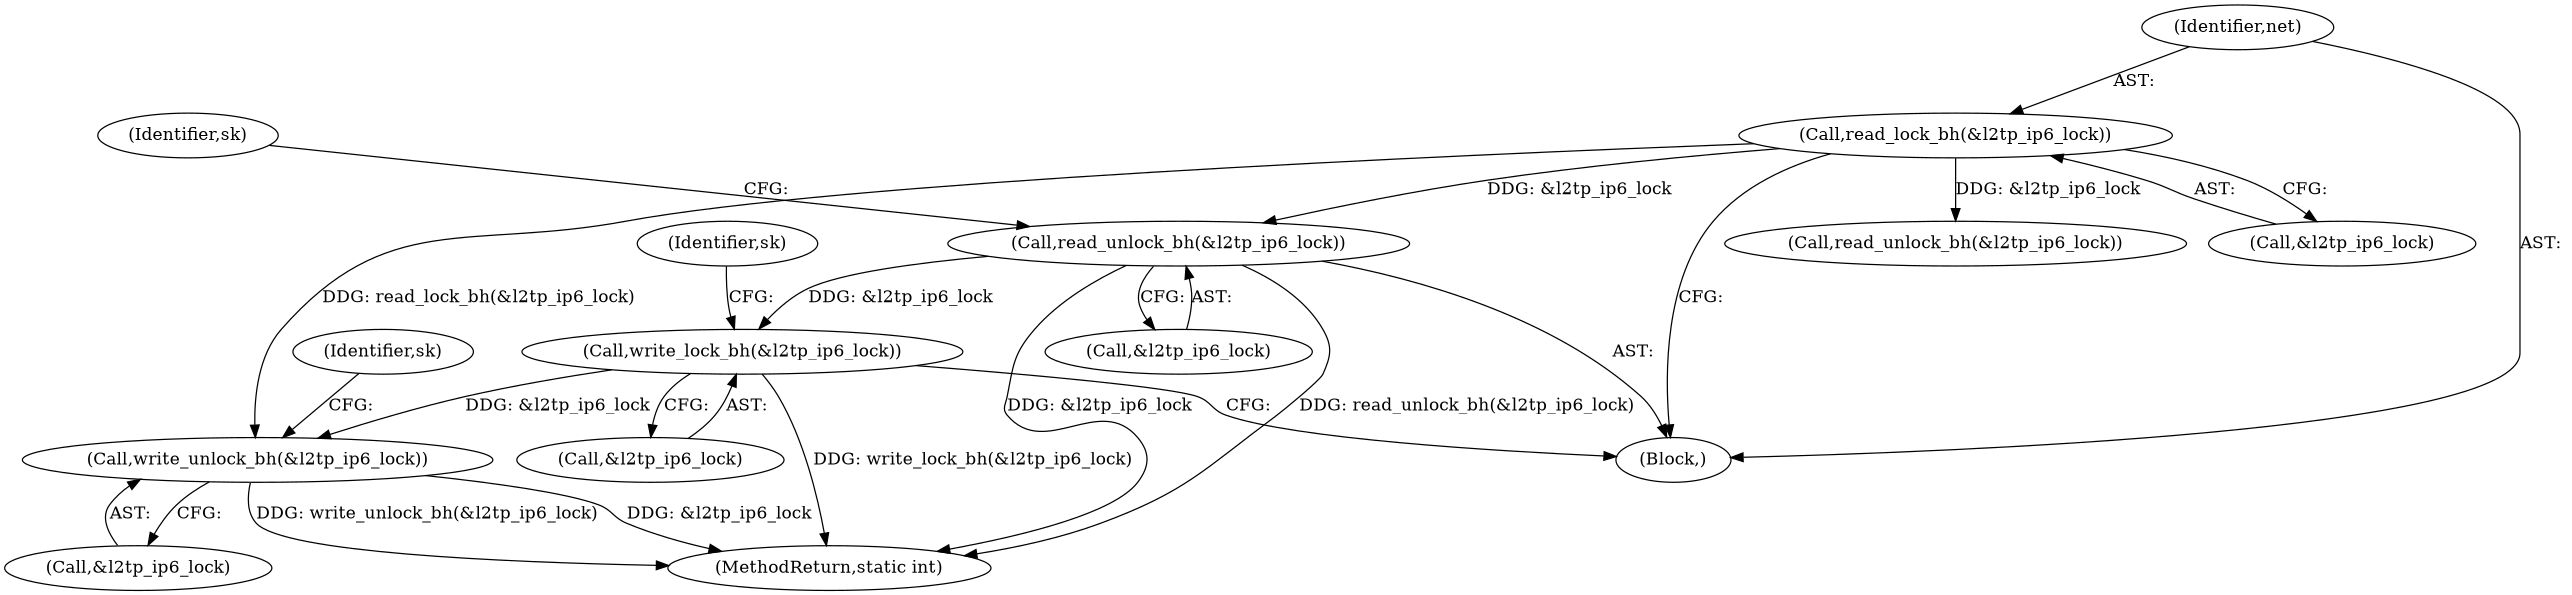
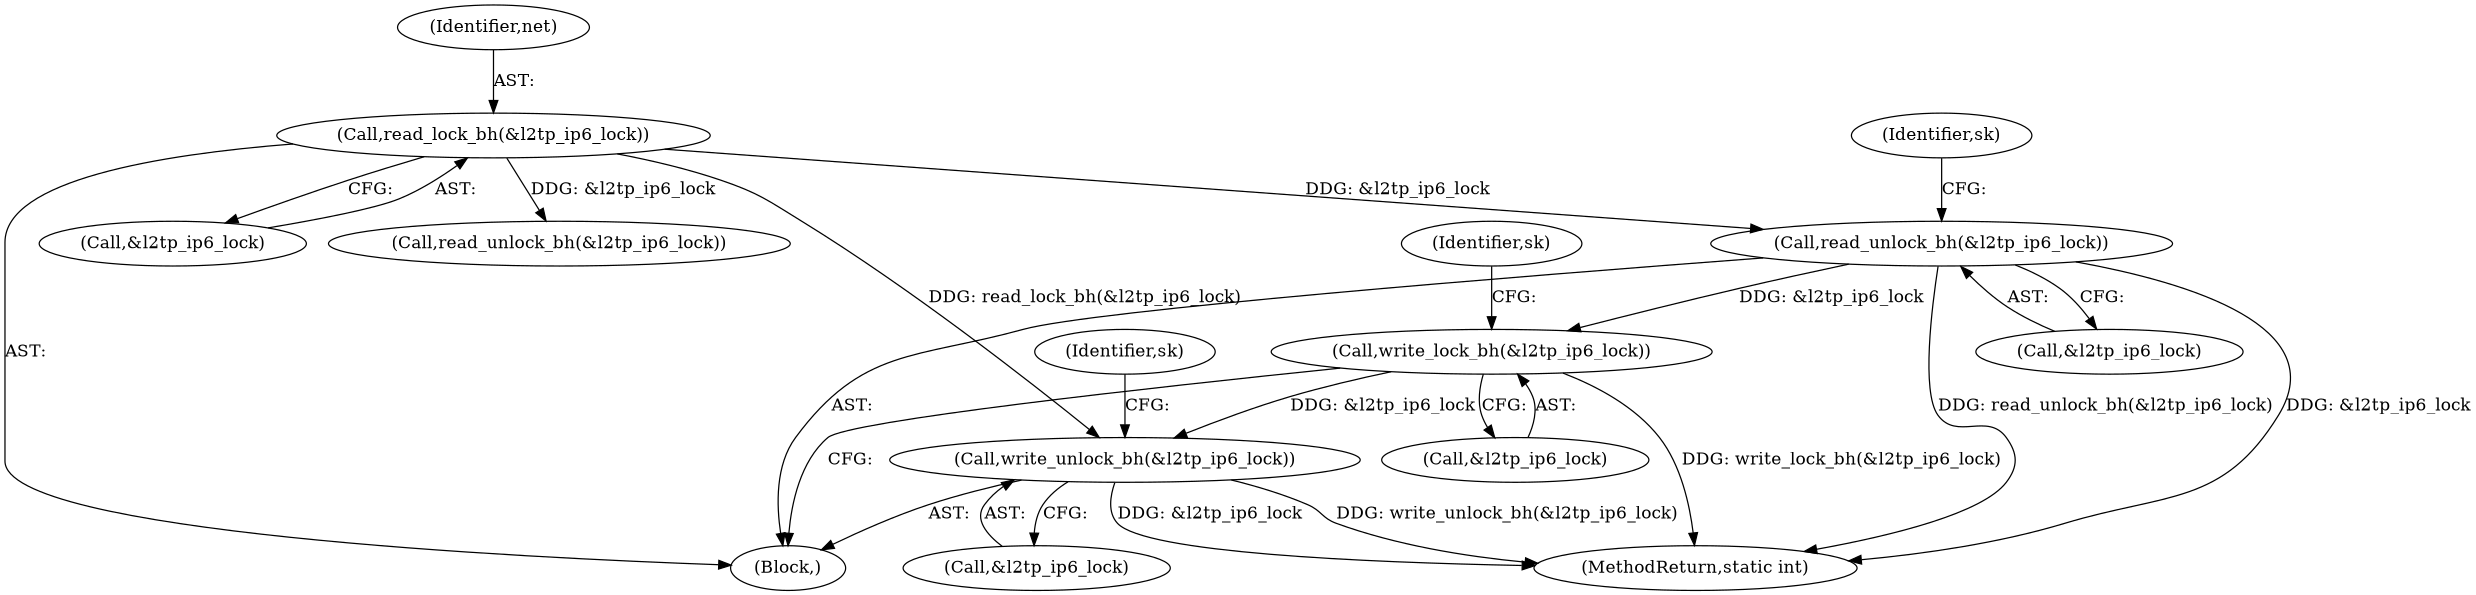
(1704, 298) -> (29, 352)
(2366, 412) -> (925, 506)
